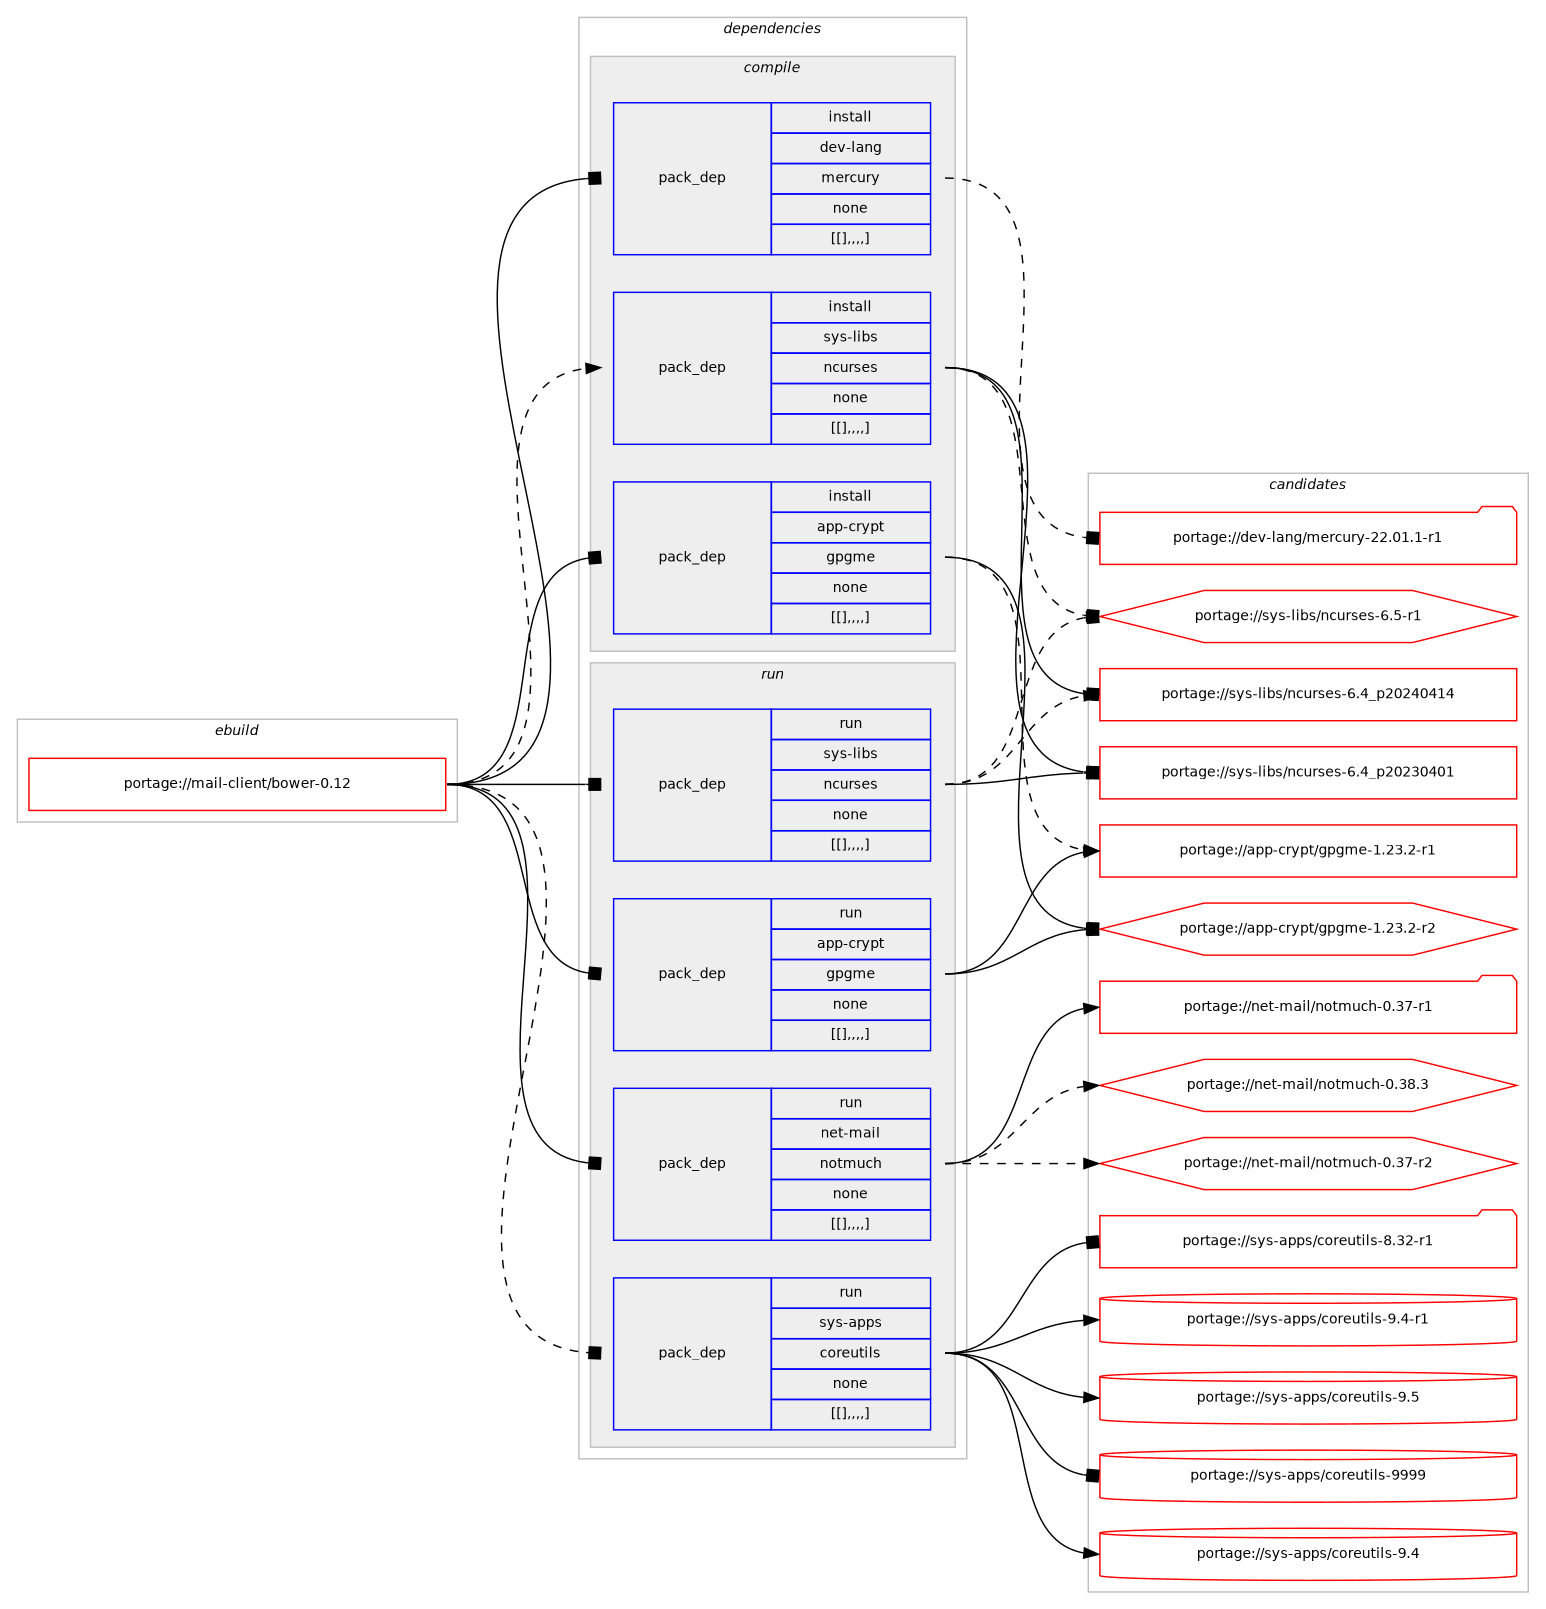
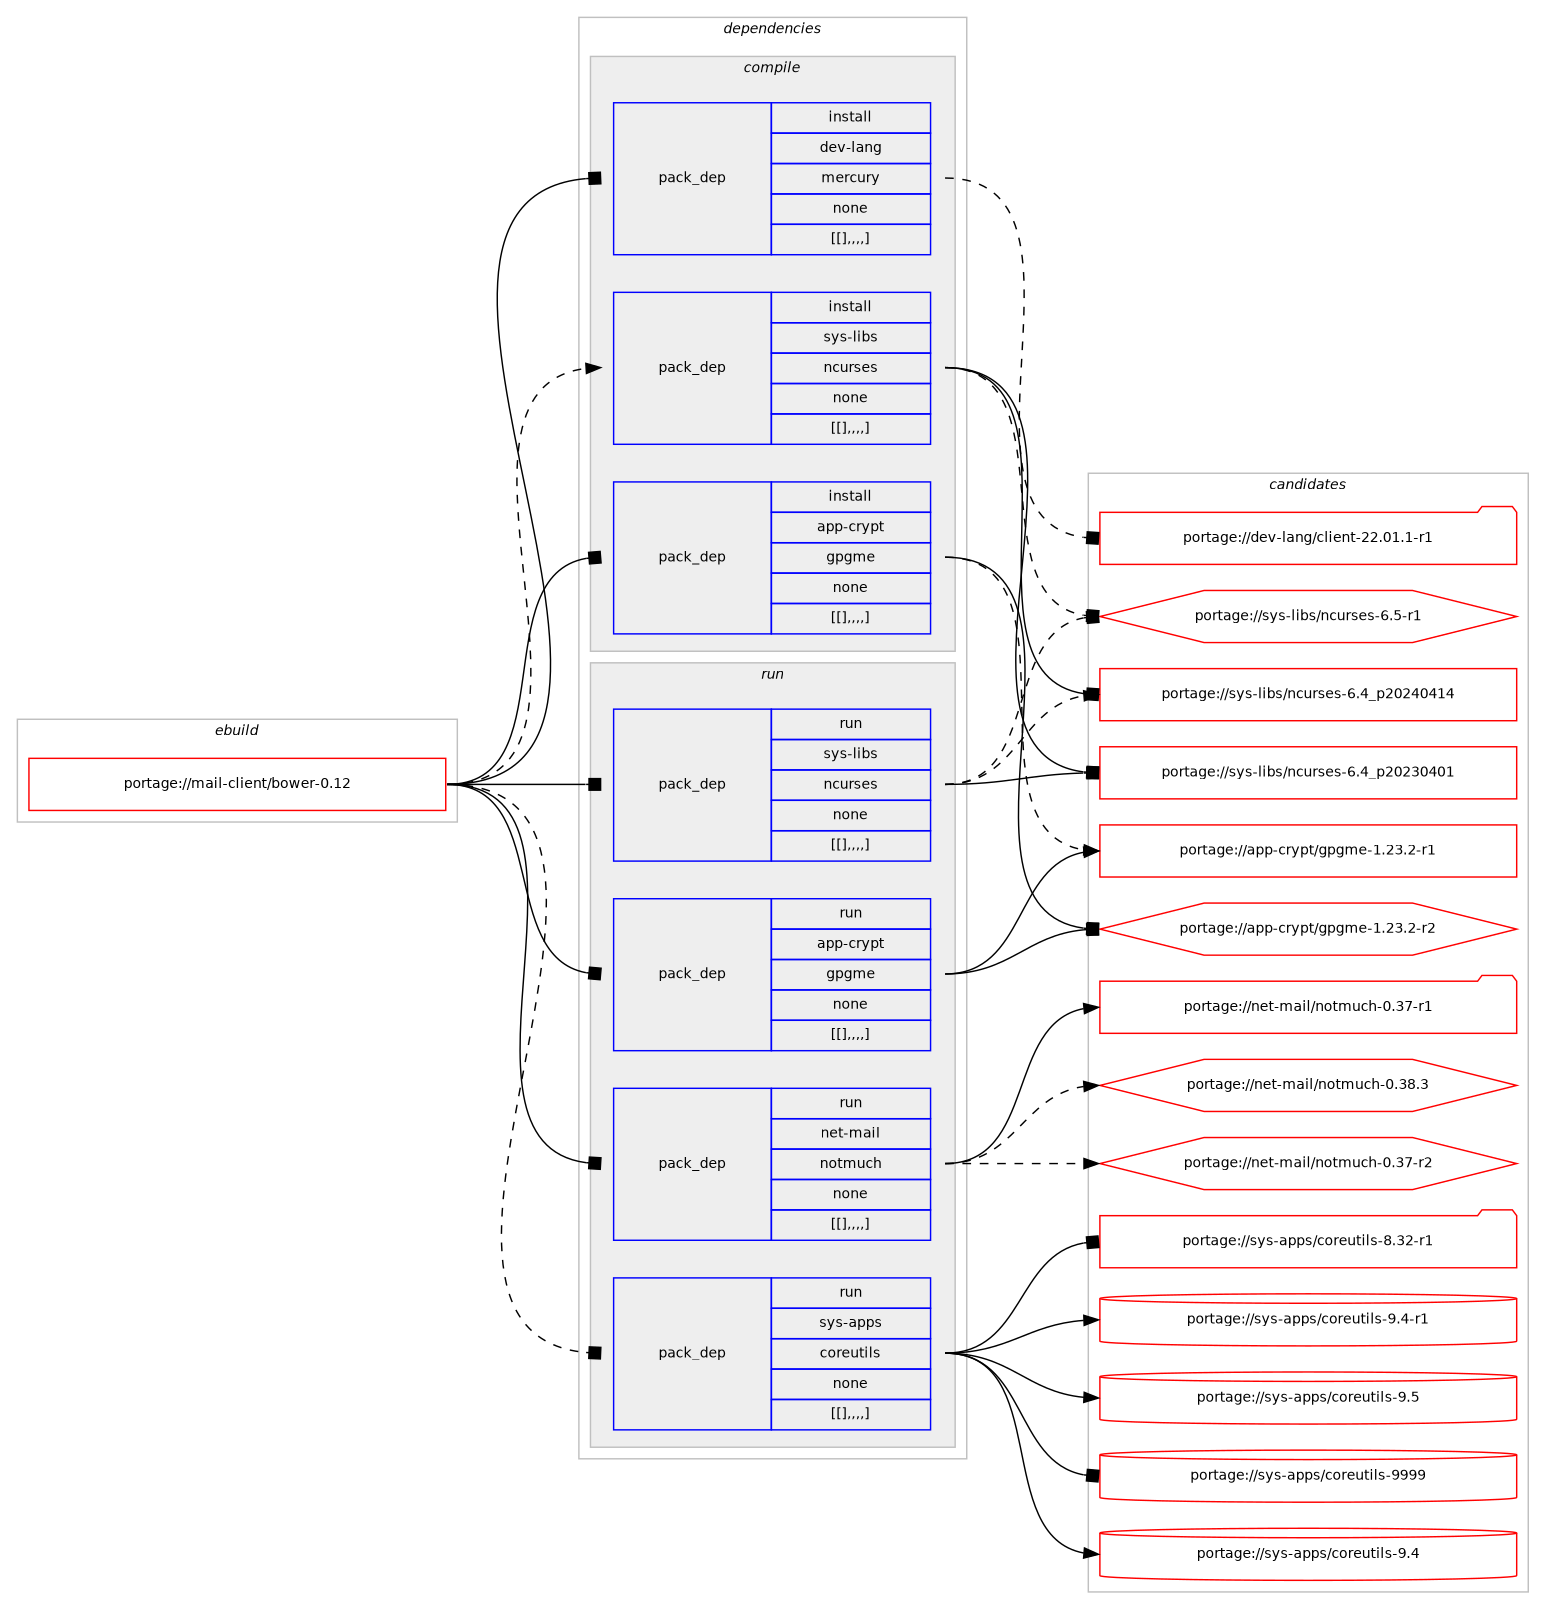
(1308, 538) -> (1308, 538)
